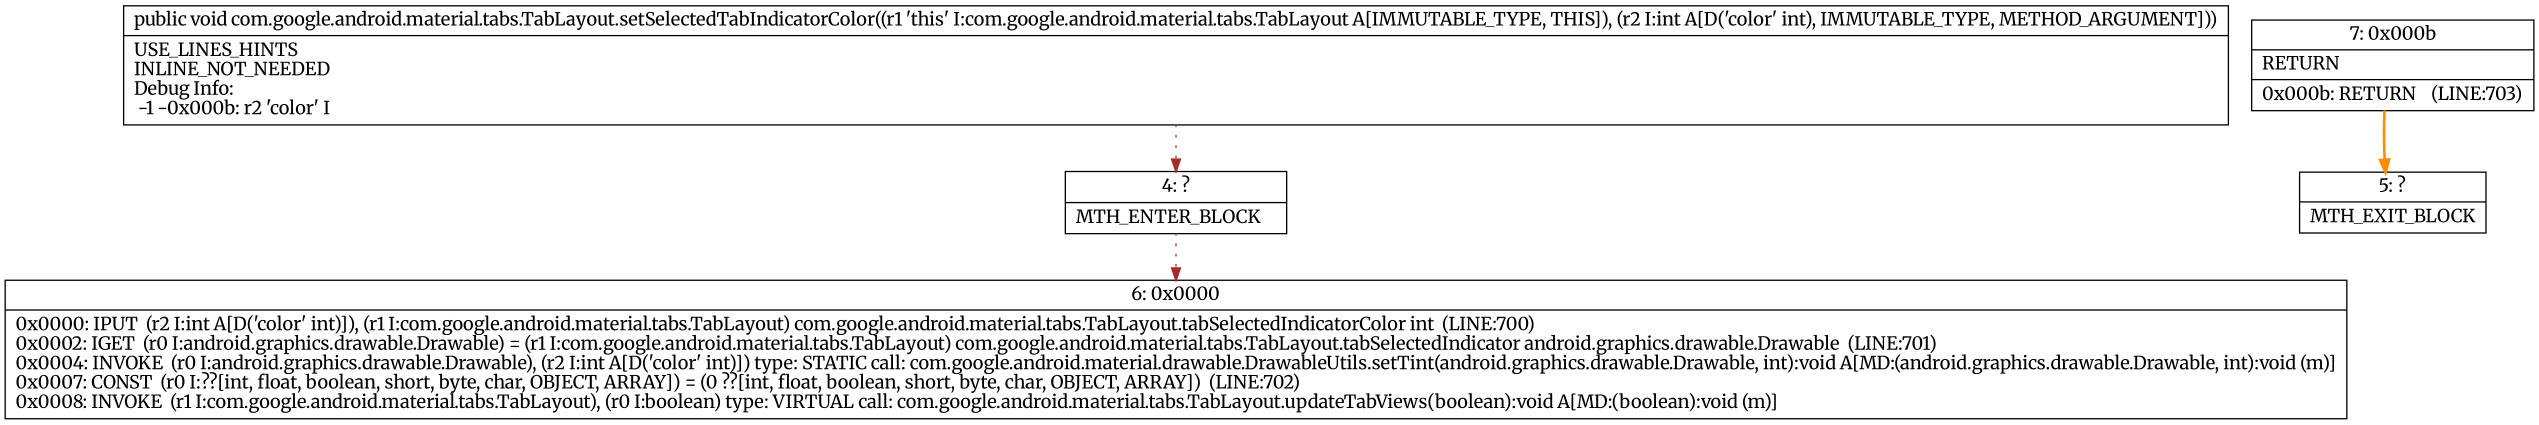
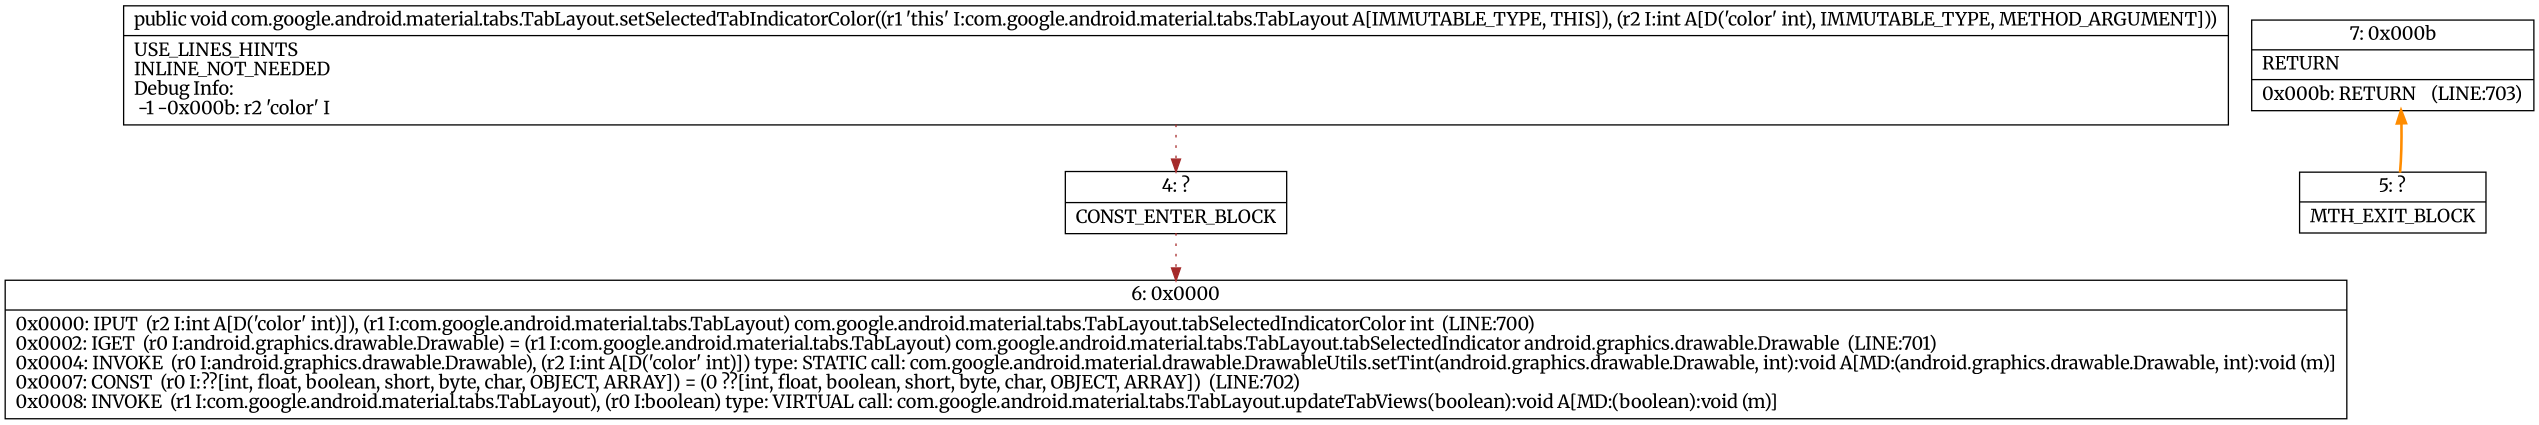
(2384, 135) -> (2401, 148)
(1168, 217) -> (1176, 217)
